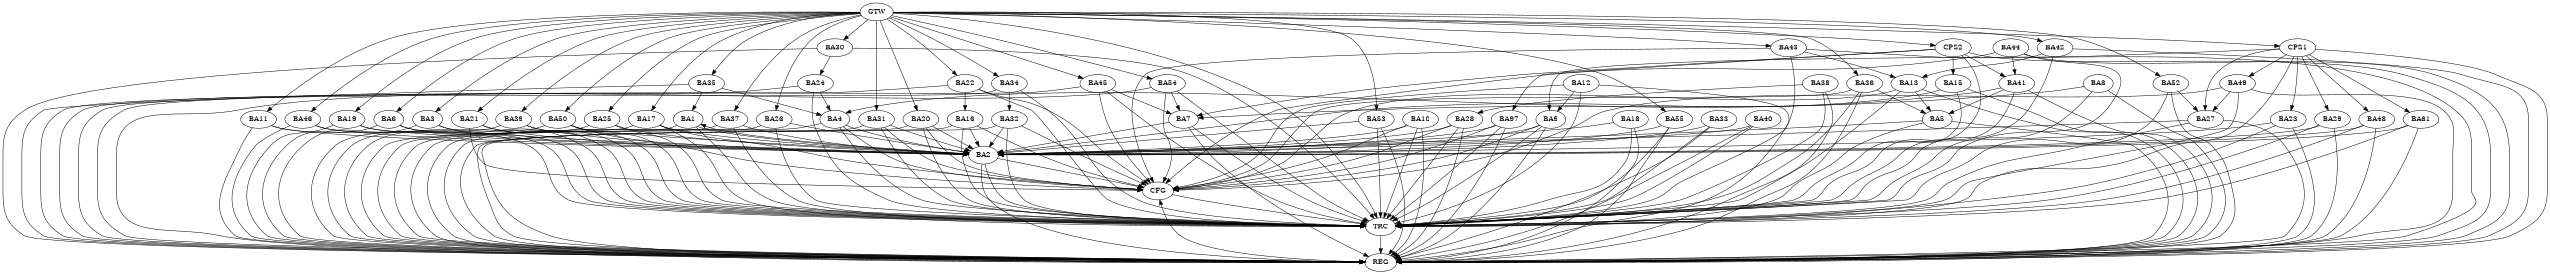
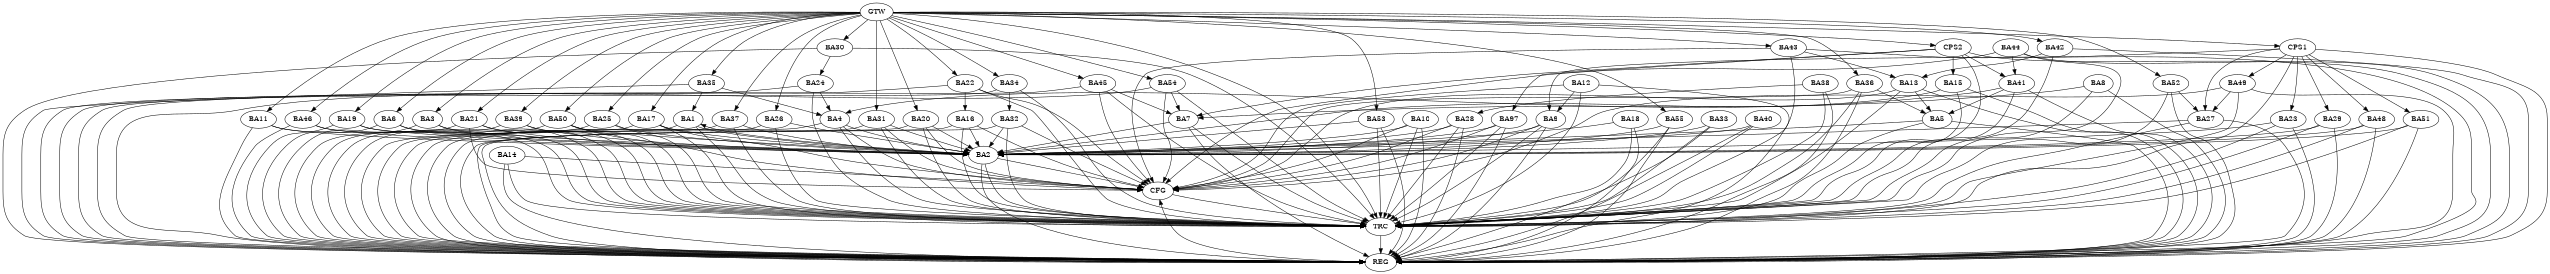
(2421, 119) -> (2421, 119)
none -> (507, 155)
none -> (716, 253)
